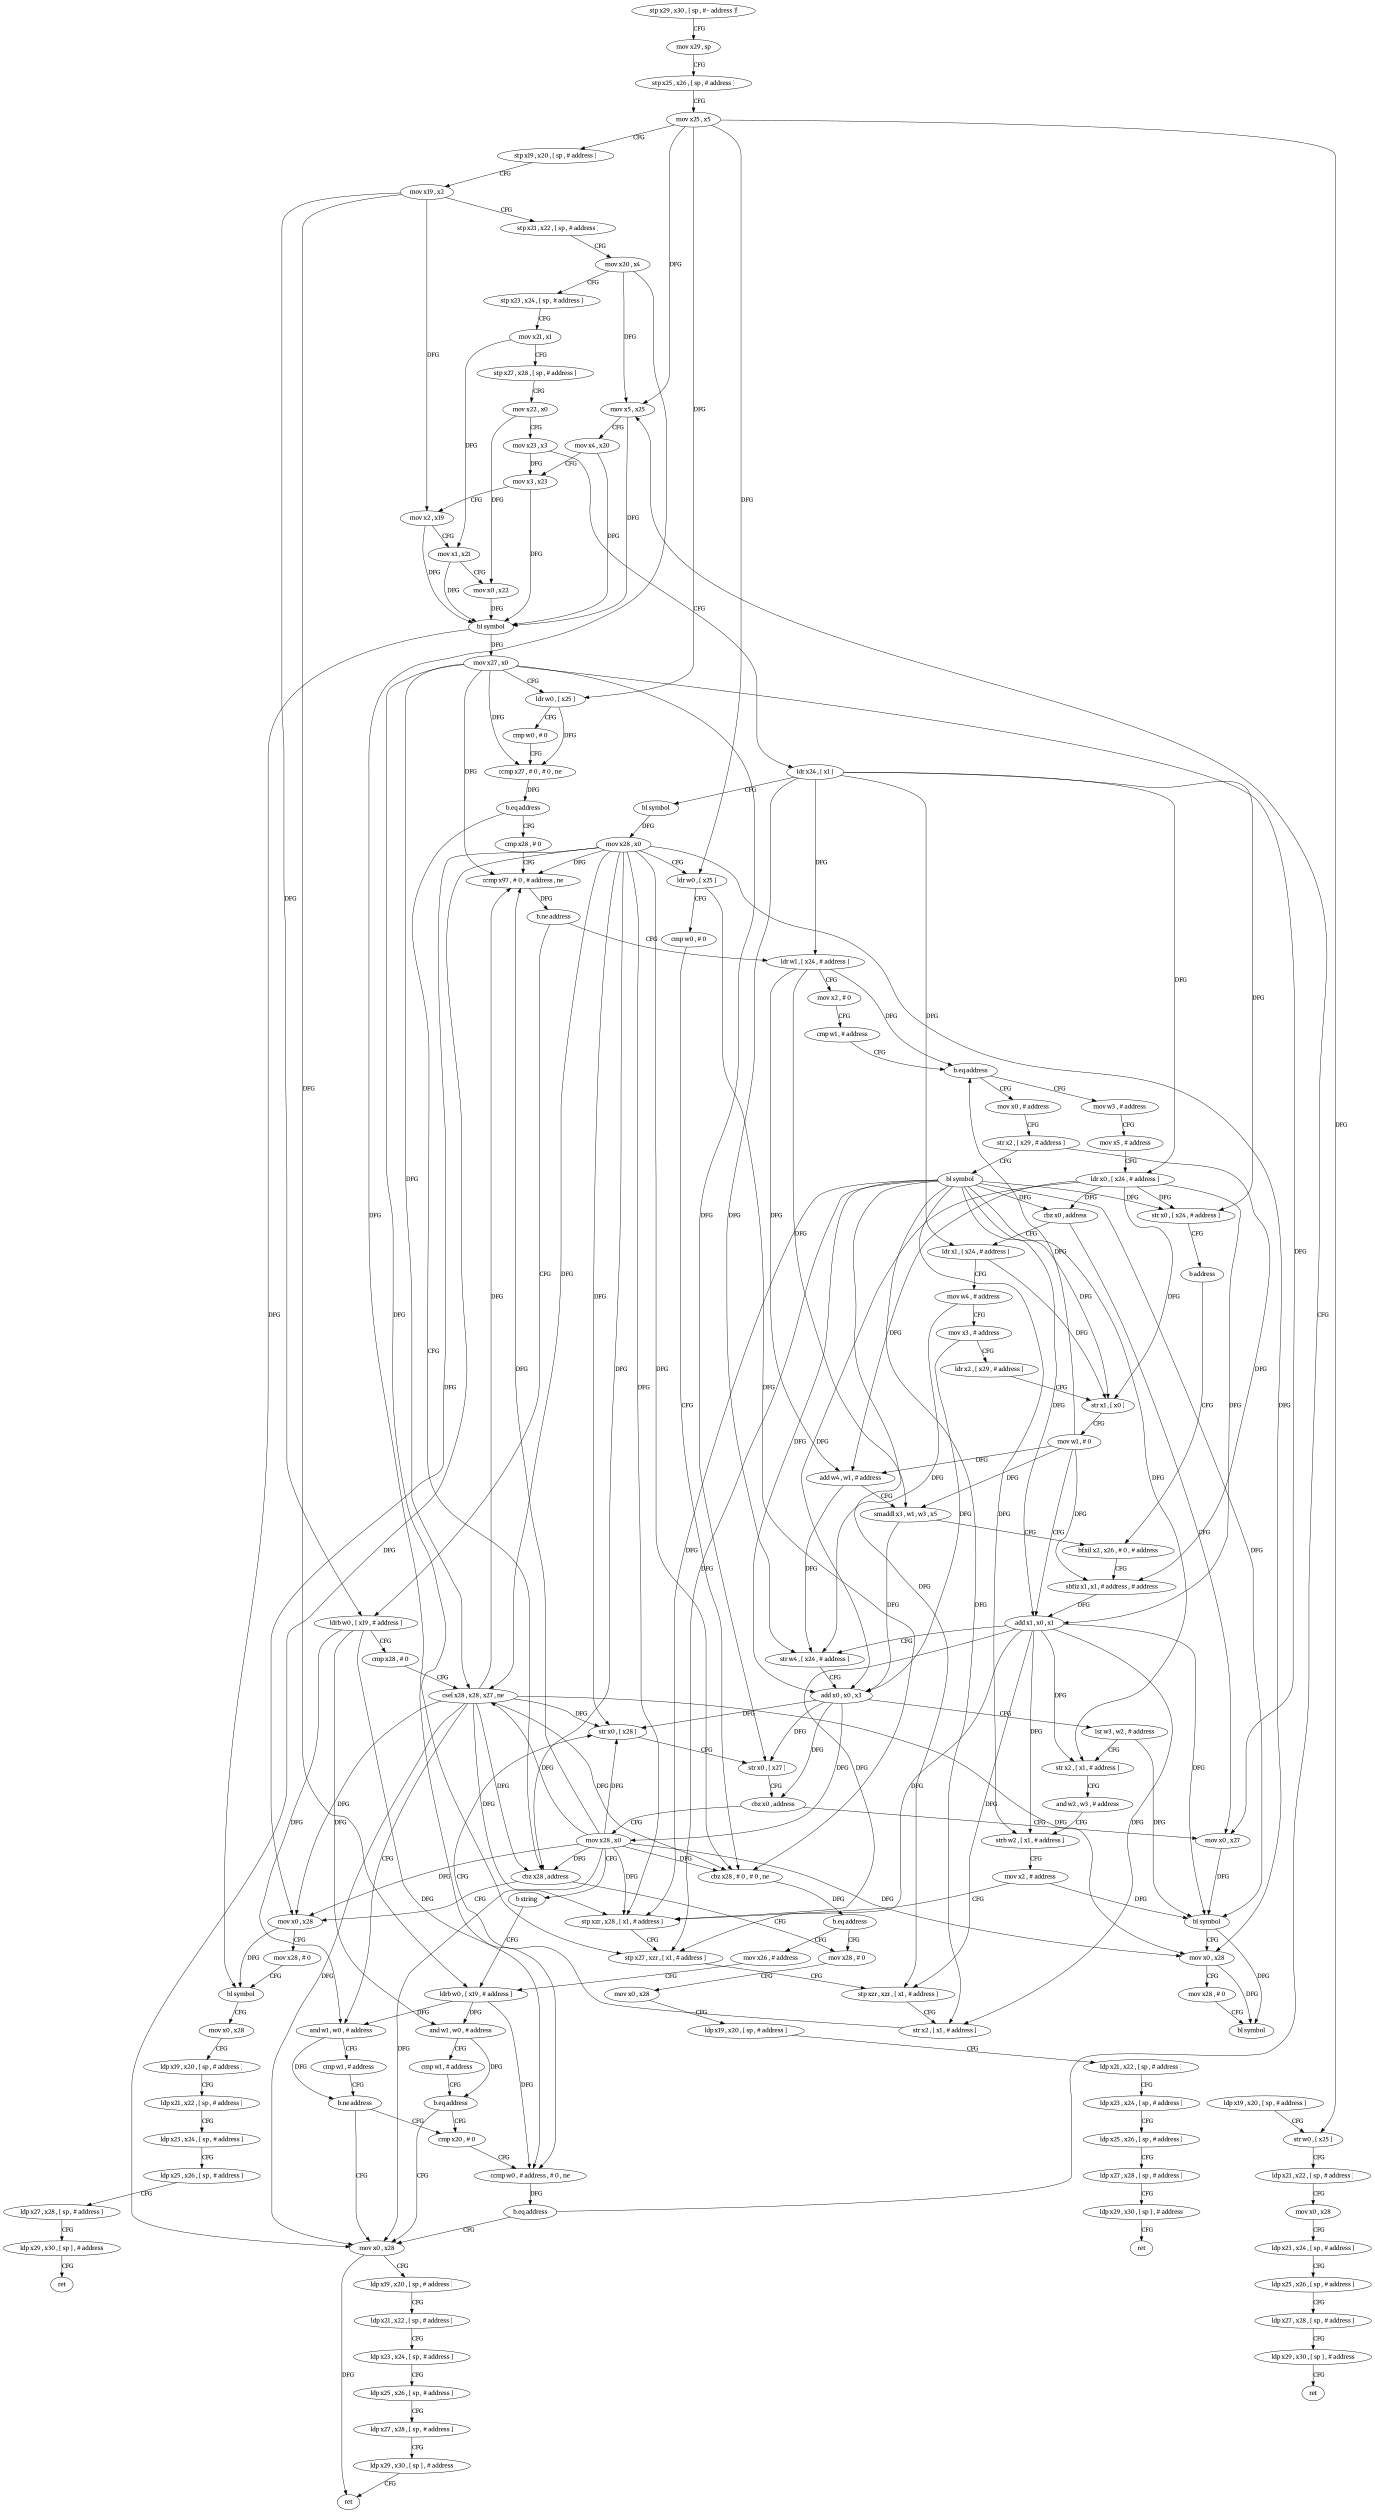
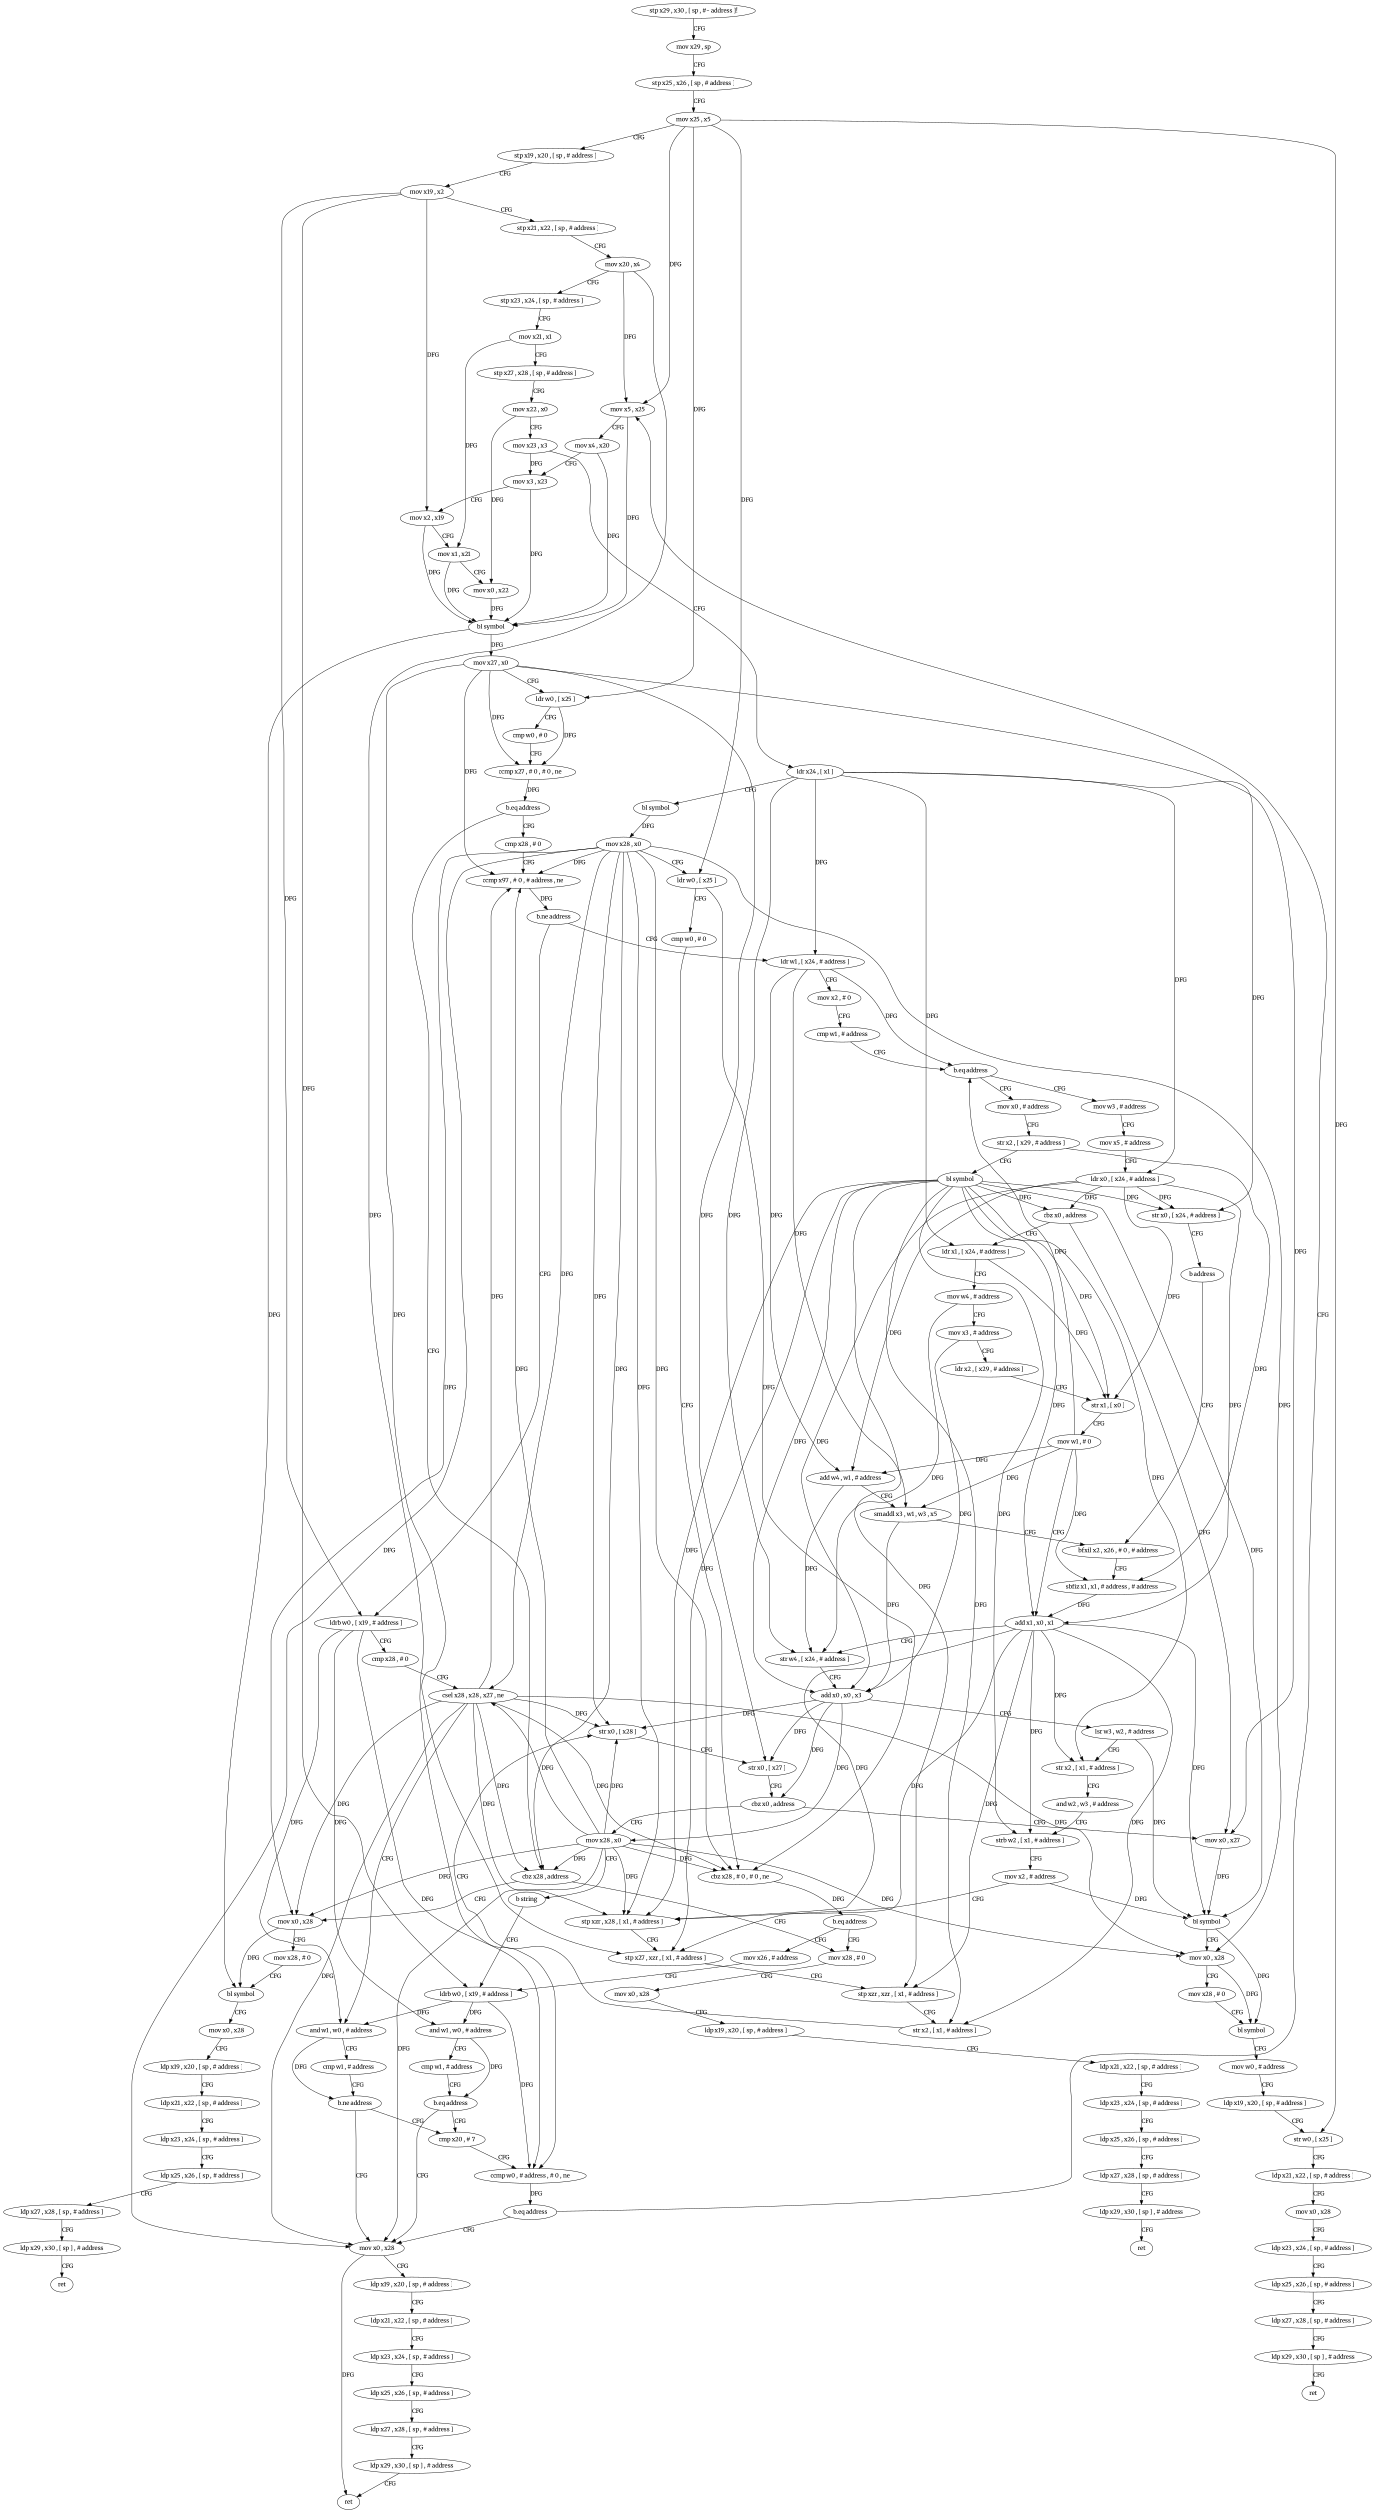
(406, 1161) -> none
none -> (1258, 2067)
(457, 2140) -> (457, 2140)
